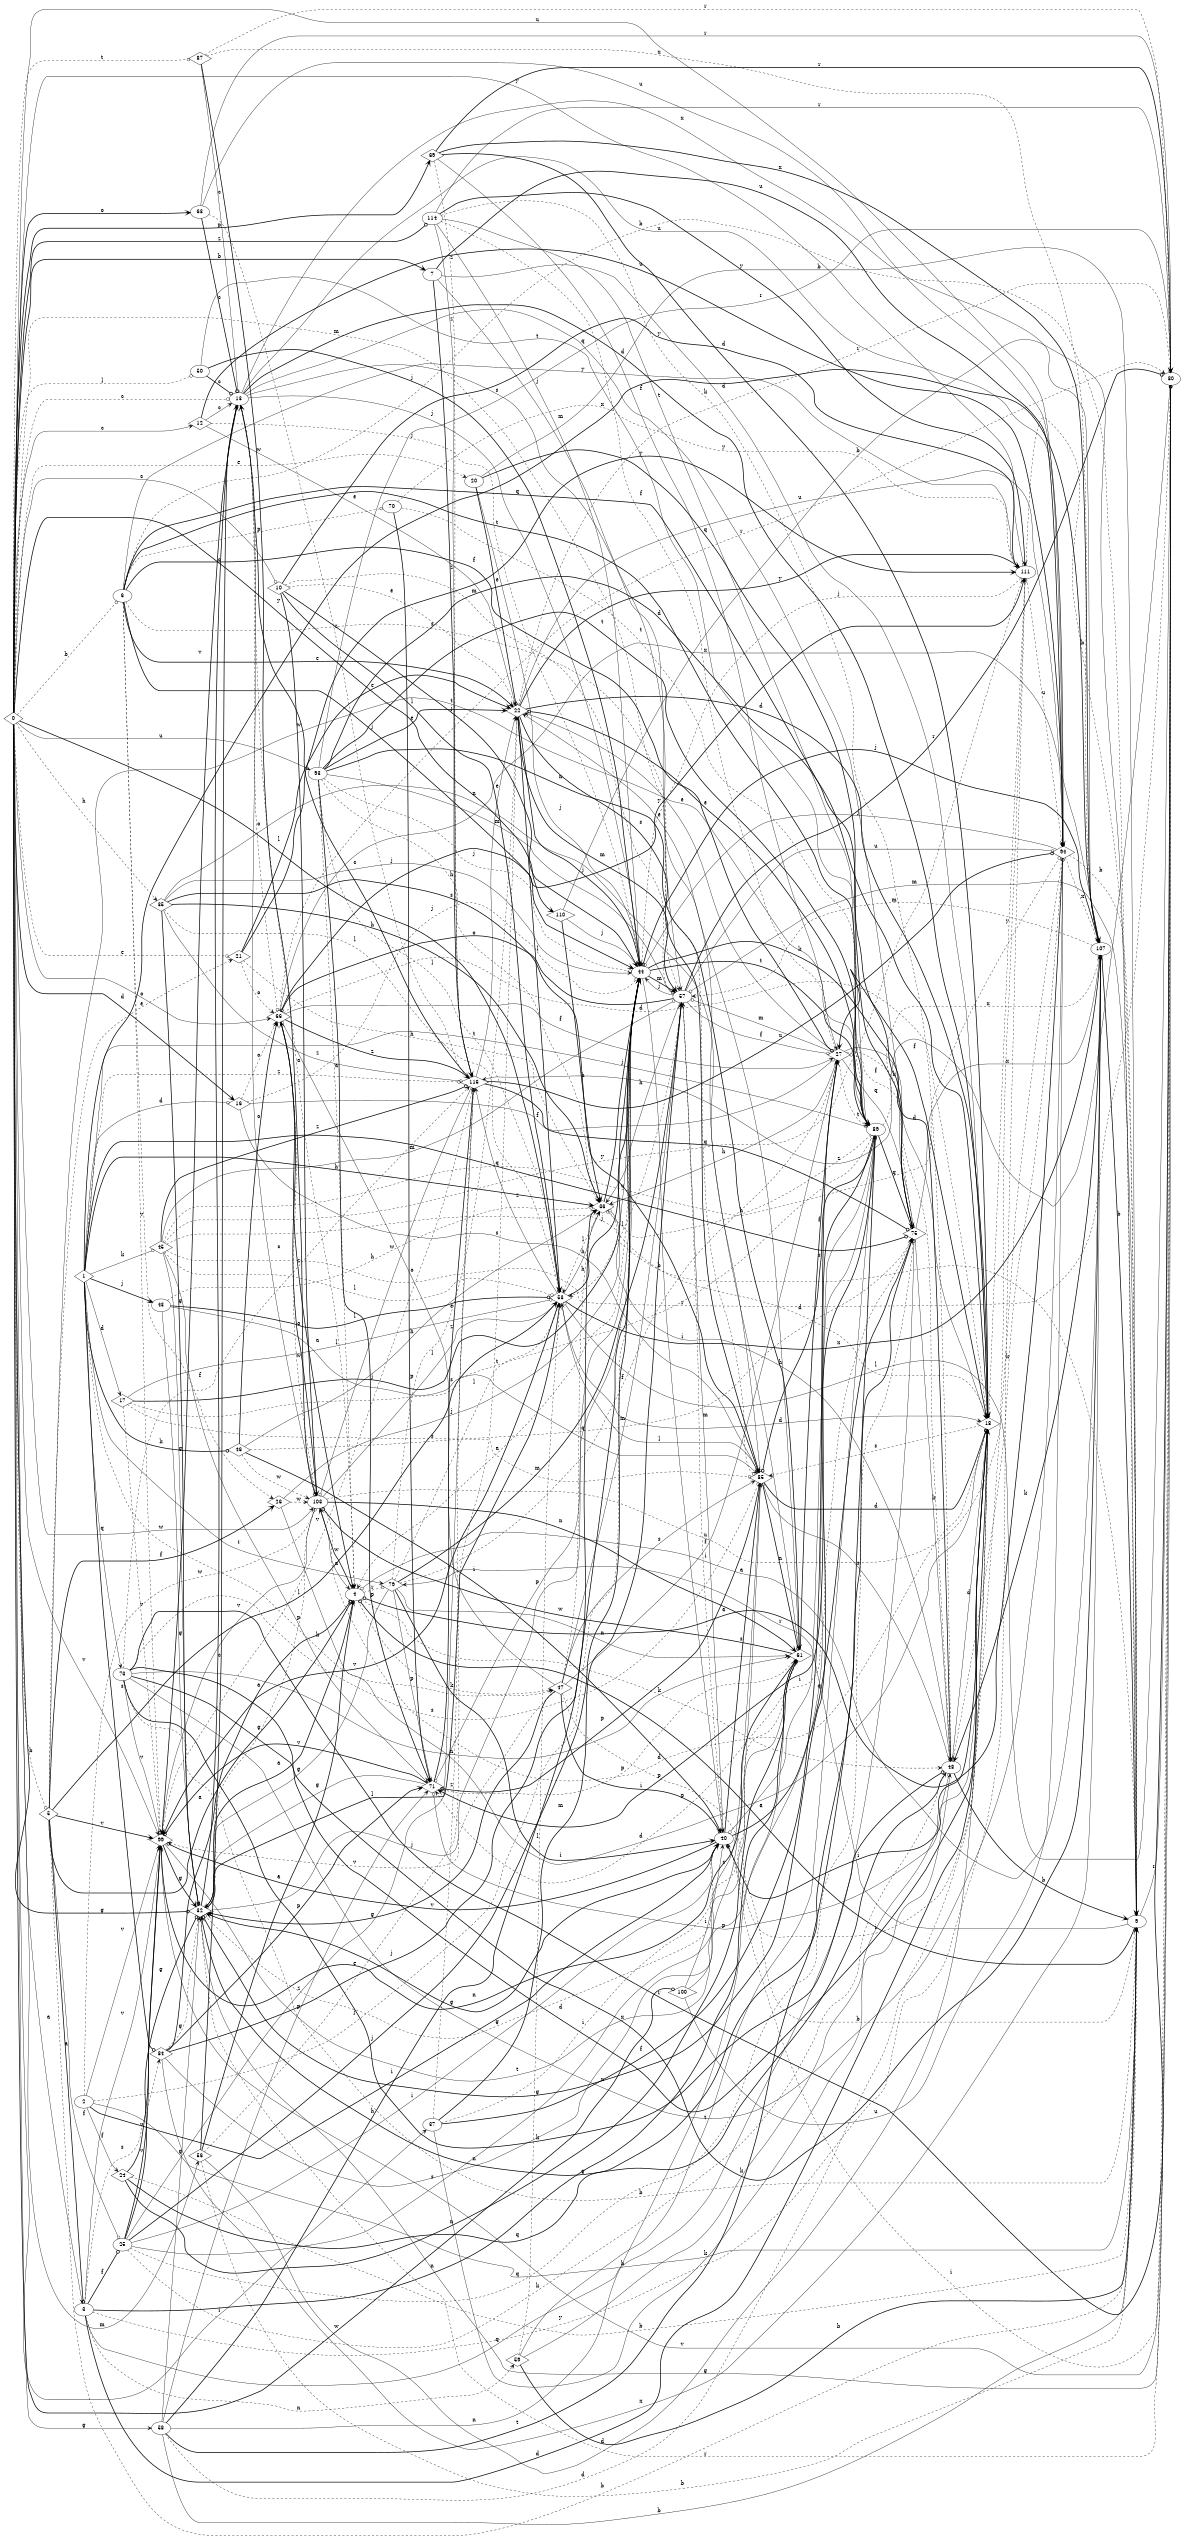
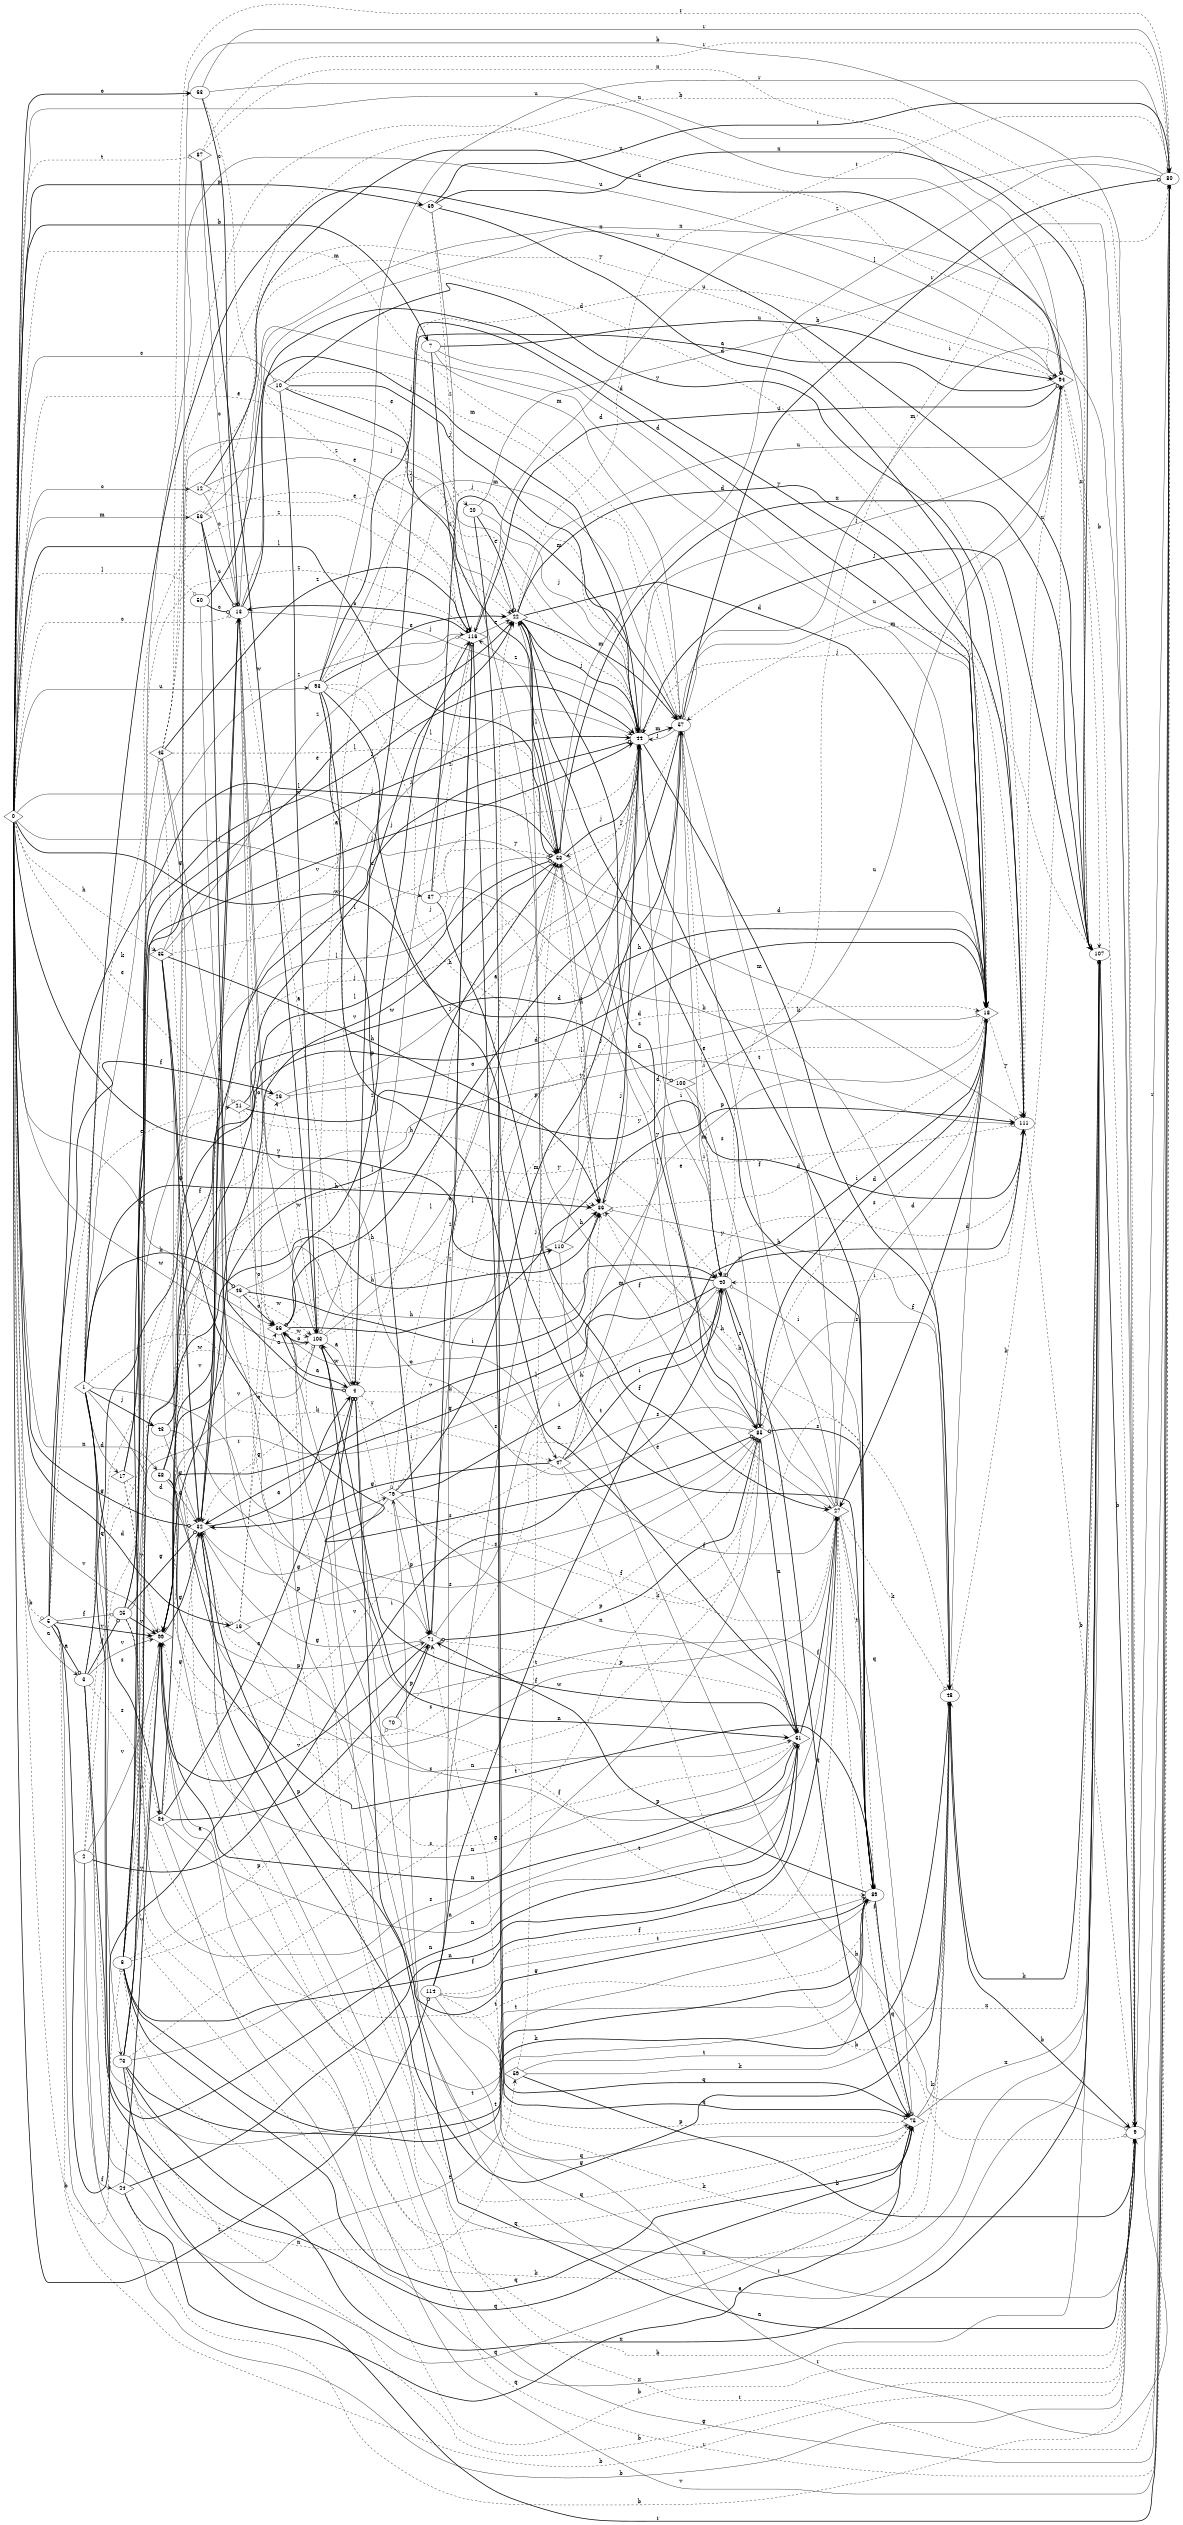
(418, 1149) -> none
(84, 2426) -> (84, 1444)
